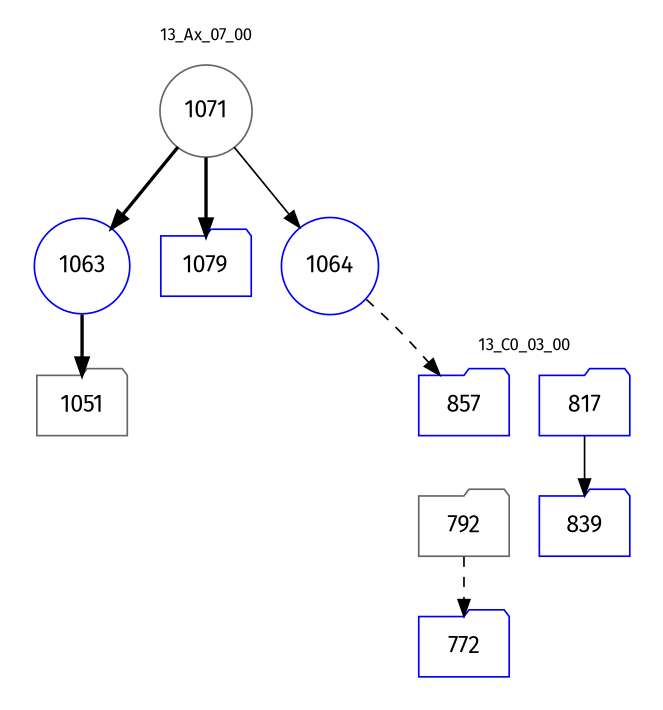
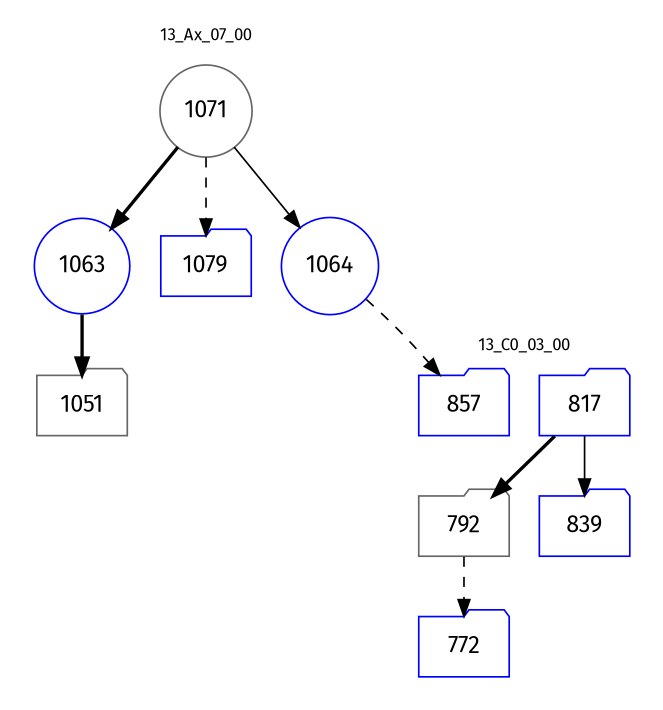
(206, 188) -> (206, 188)
none -> (530, 460)
